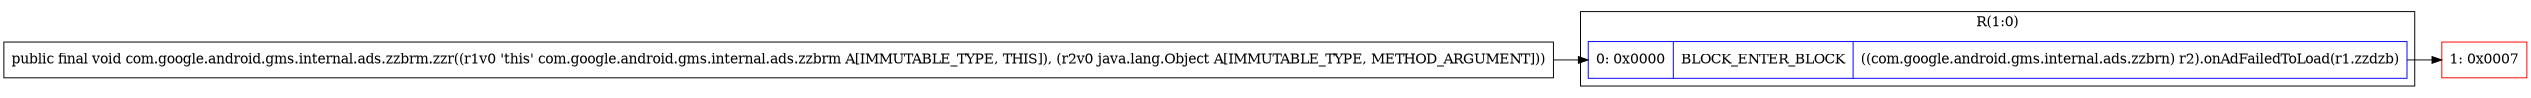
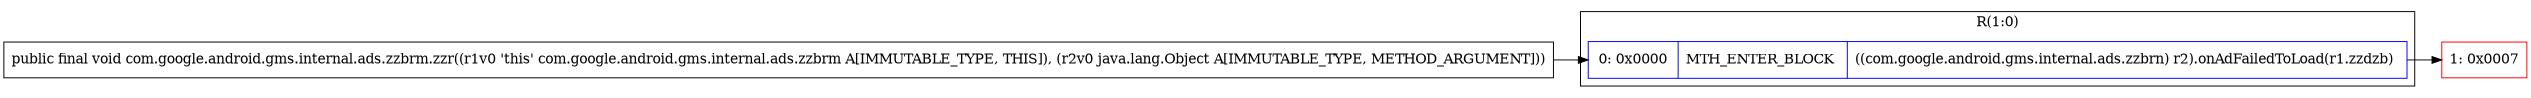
(1763, 59) -> (1760, 59)
